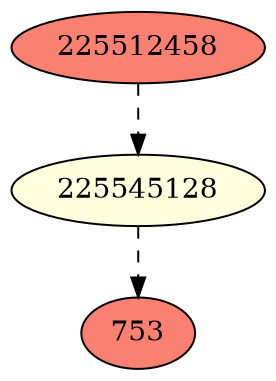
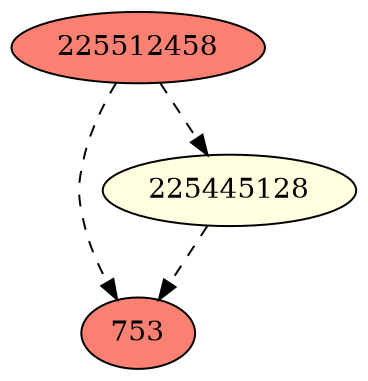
none -> (80, 182)
(138, 190) -> (229, 190)
